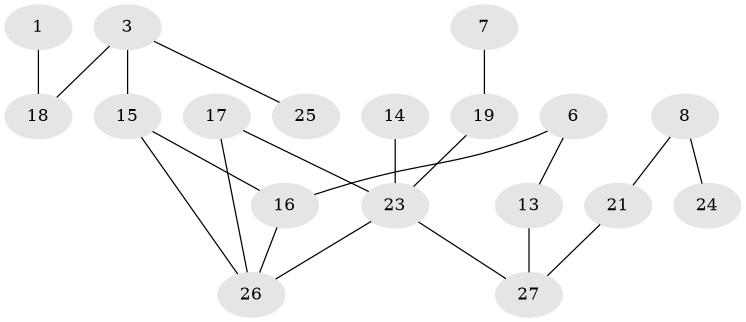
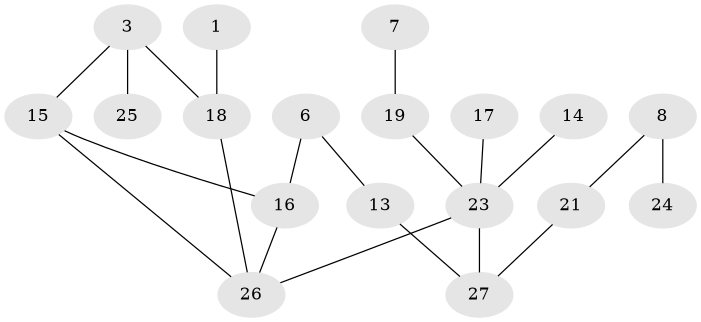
(234, 206) -> (234, 206)
